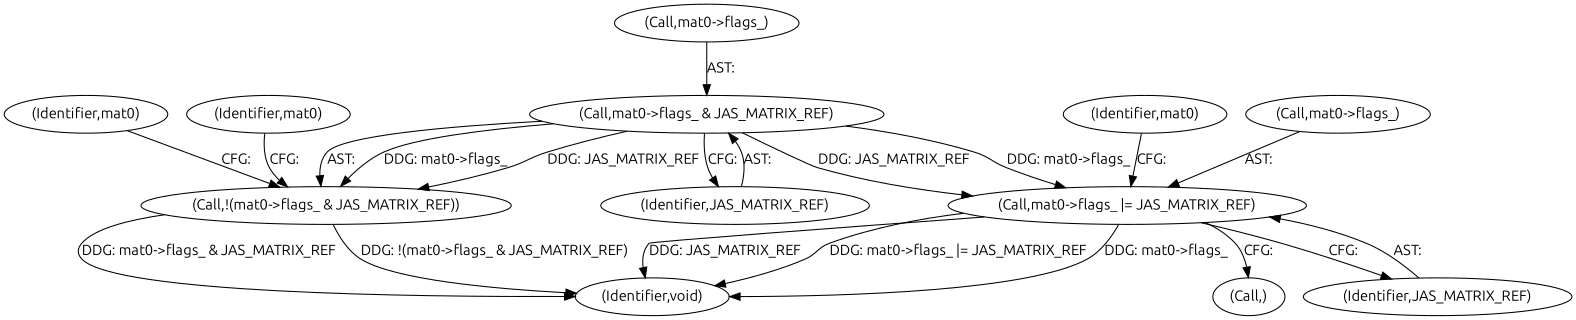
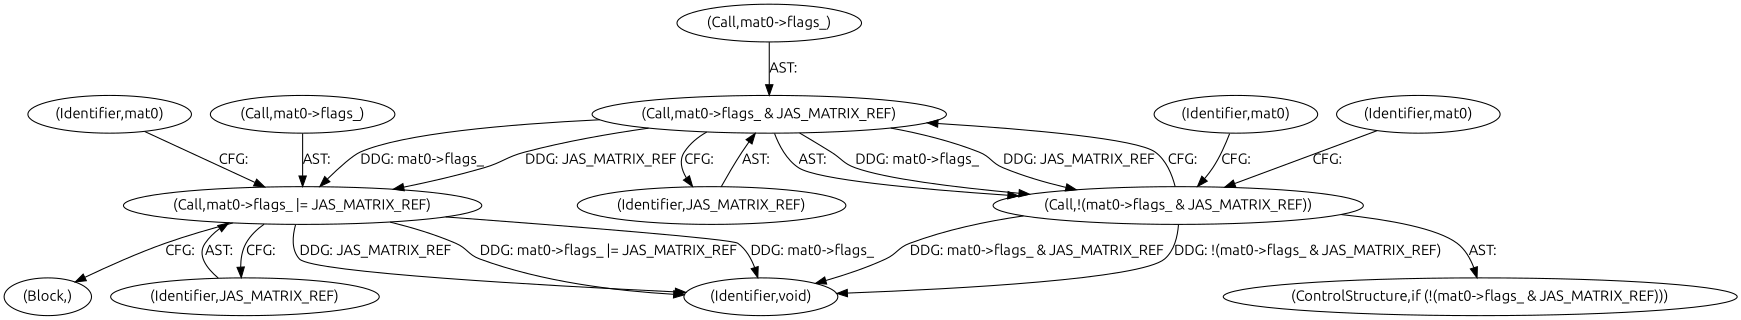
none -> (1068, 134)
(1249, 297) -> (48, 297)
none -> (1480, 297)
